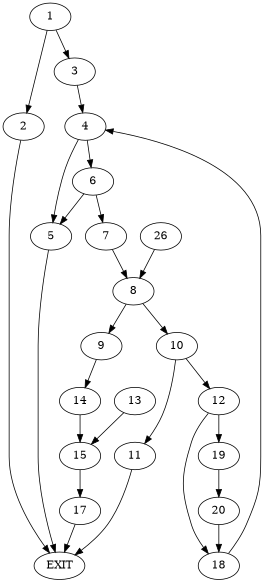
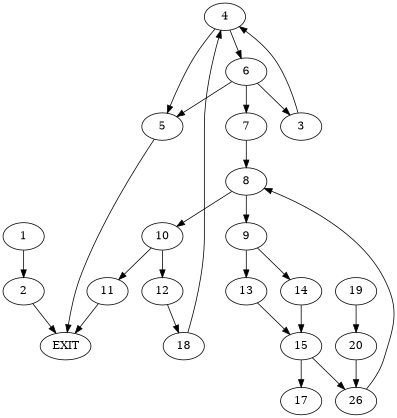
(61, 41) -> (271, 96)
none -> (246, 260)
none -> (326, 371)
(219, 425) -> none
(71, 535) -> none
(219, 535) -> (356, 370)
